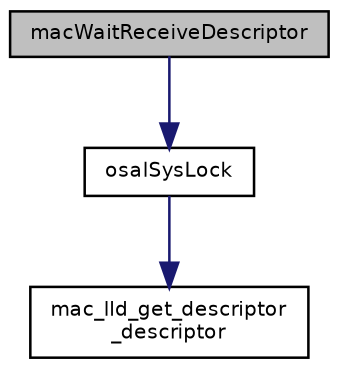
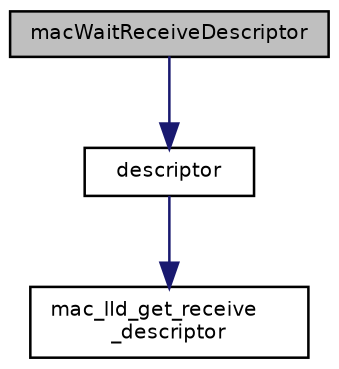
(169, 172) -> (169, 172)
(169, 322) -> (169, 322)
